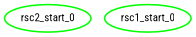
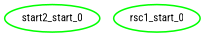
(48, 18) -> (52, 18)
